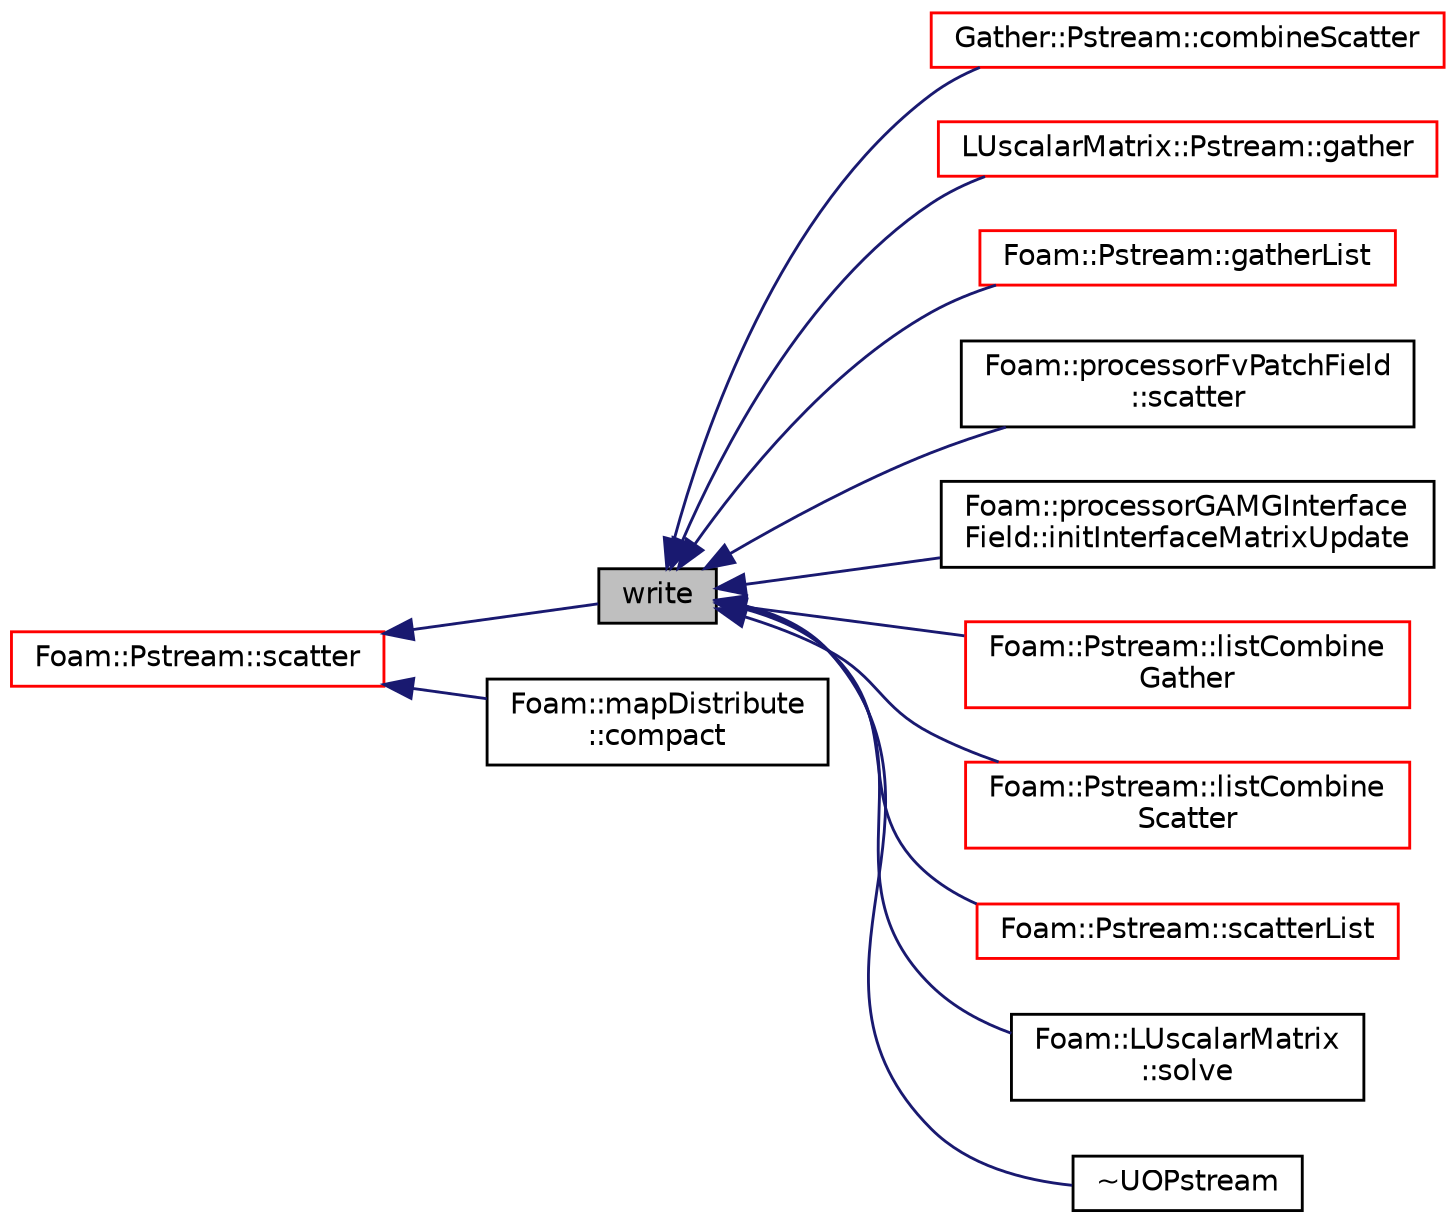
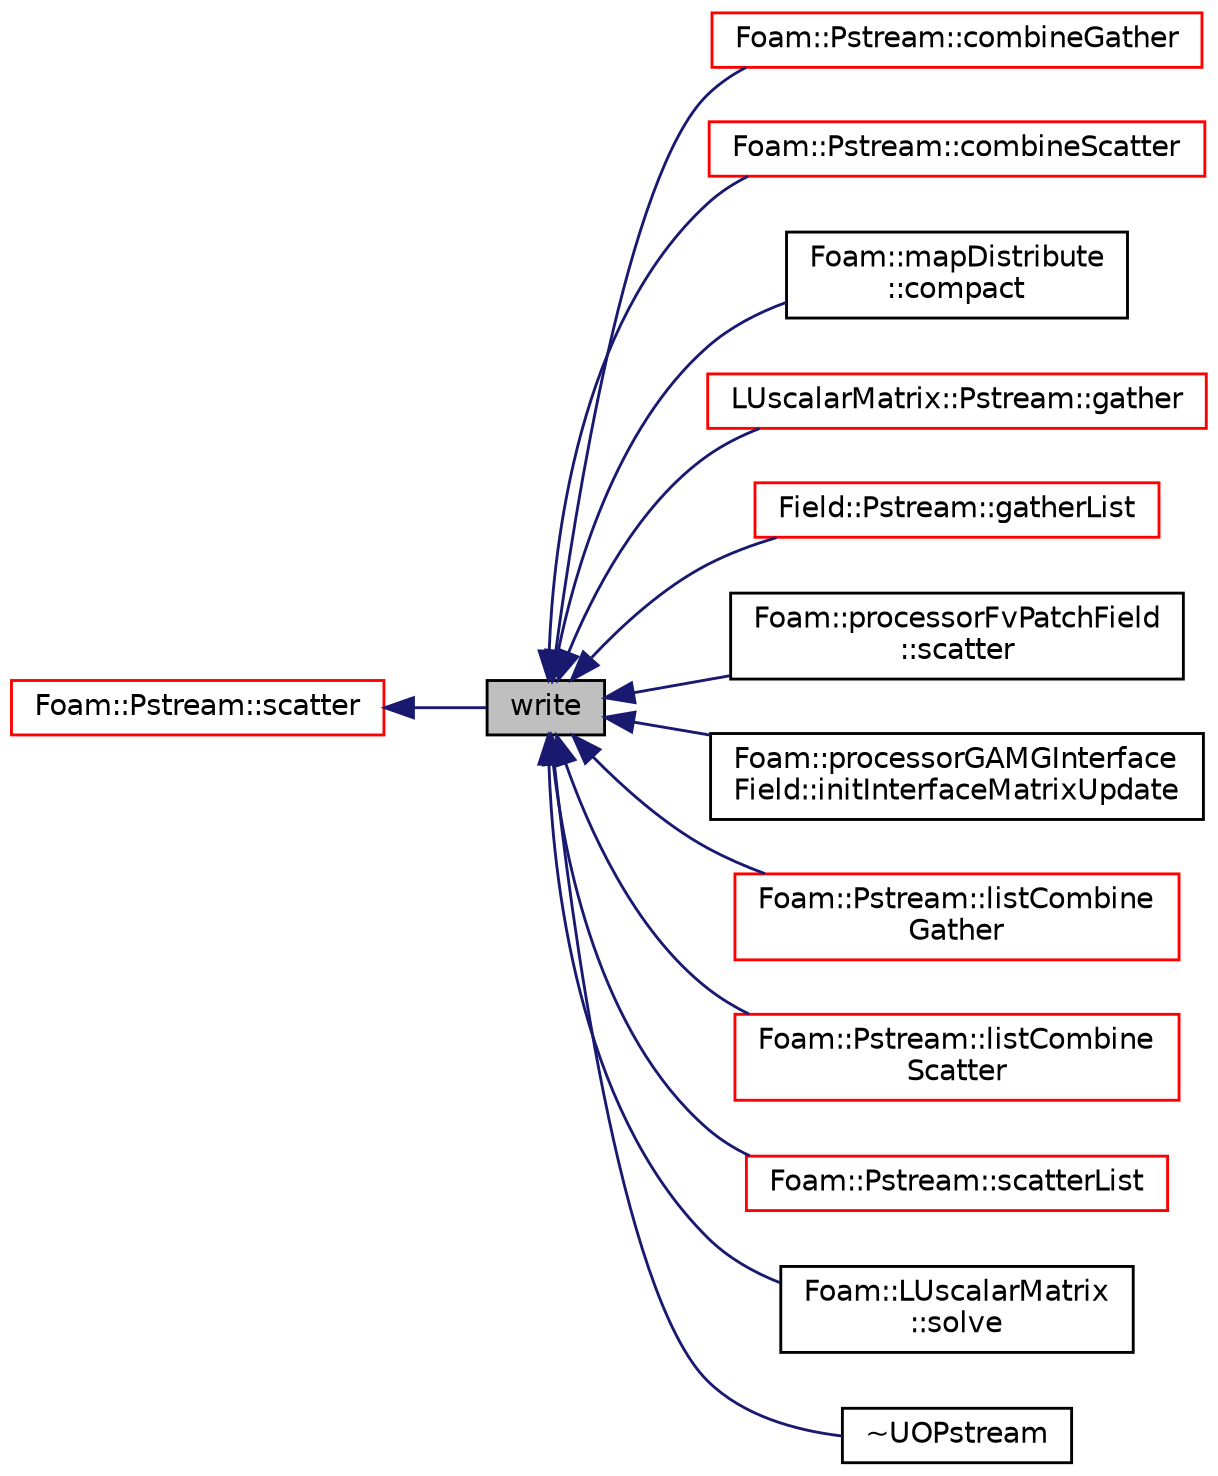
none -> (957, 40)
(1188, 40) -> (957, 149)
(1188, 258) -> (957, 510)
(450, 694) -> (630, 447)
